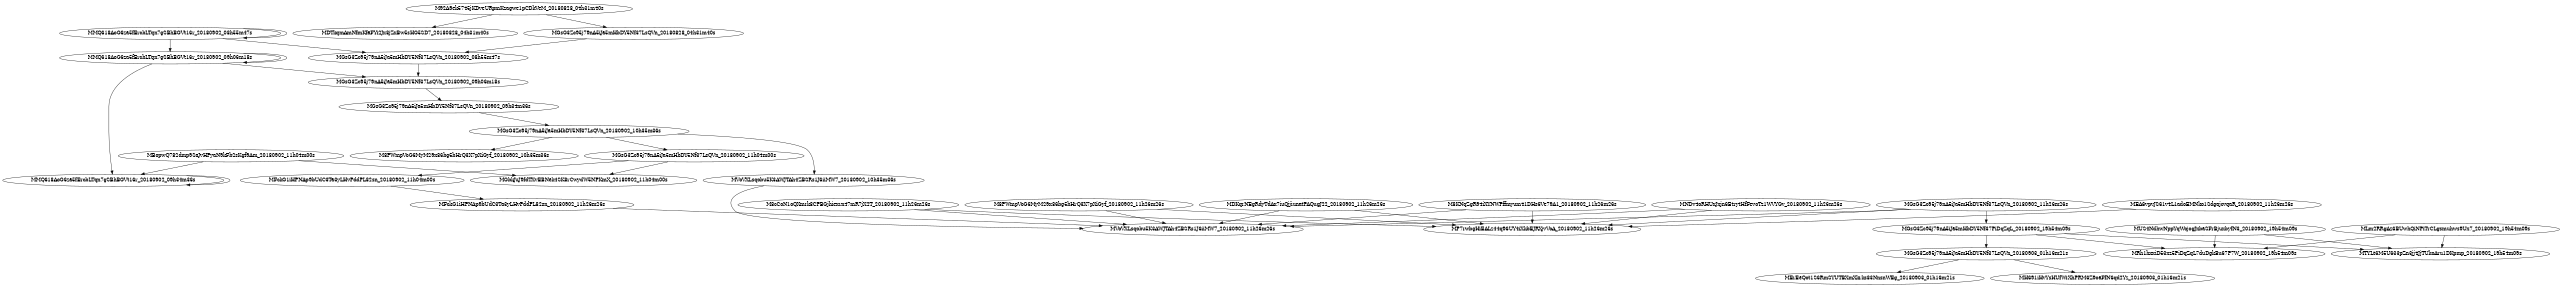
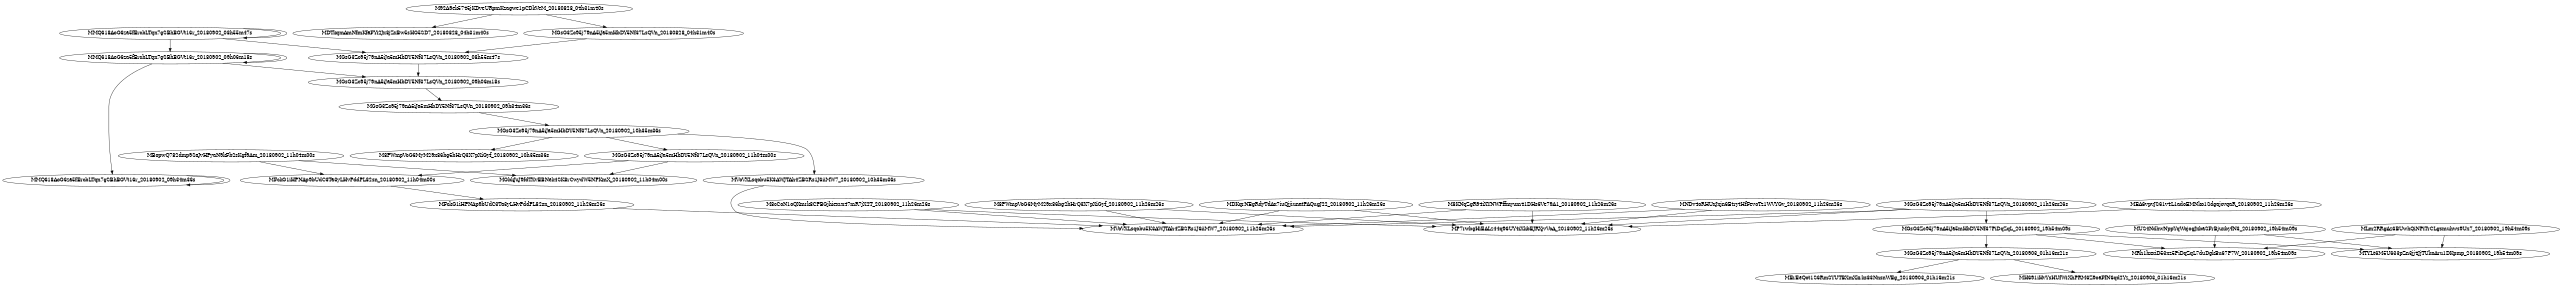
(174, 168) -> (290, 168)
(1079, 205) -> (1079, 205)
